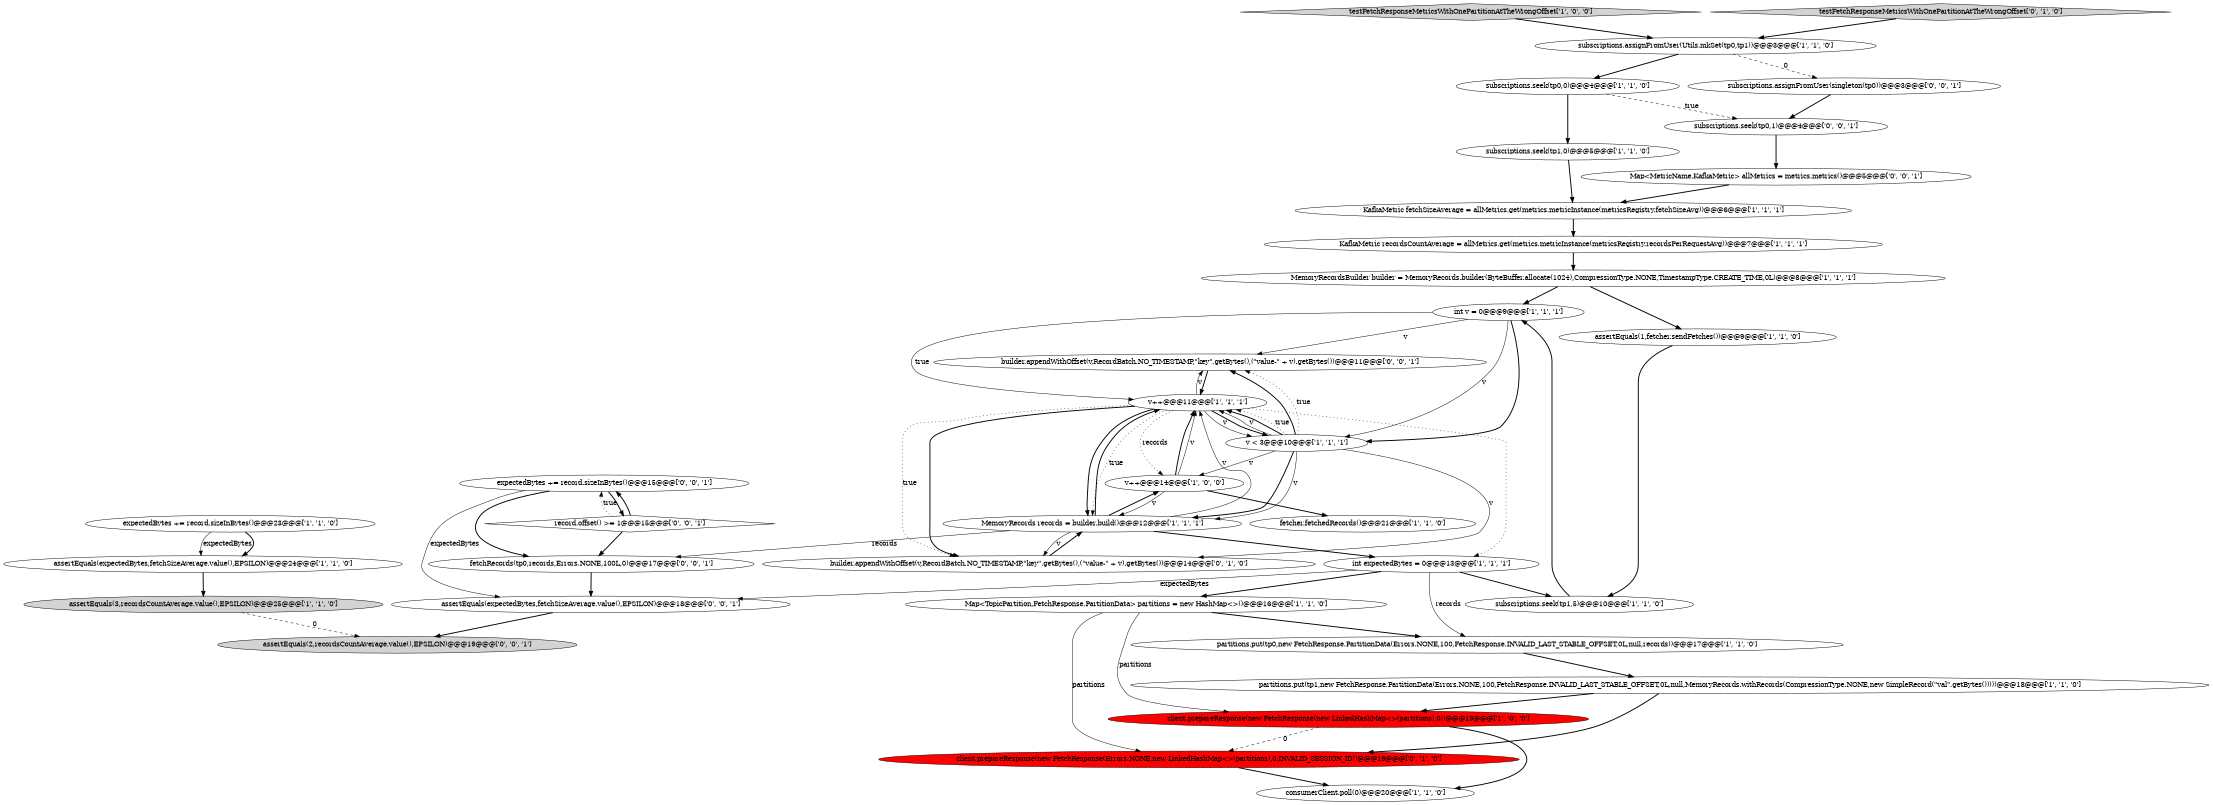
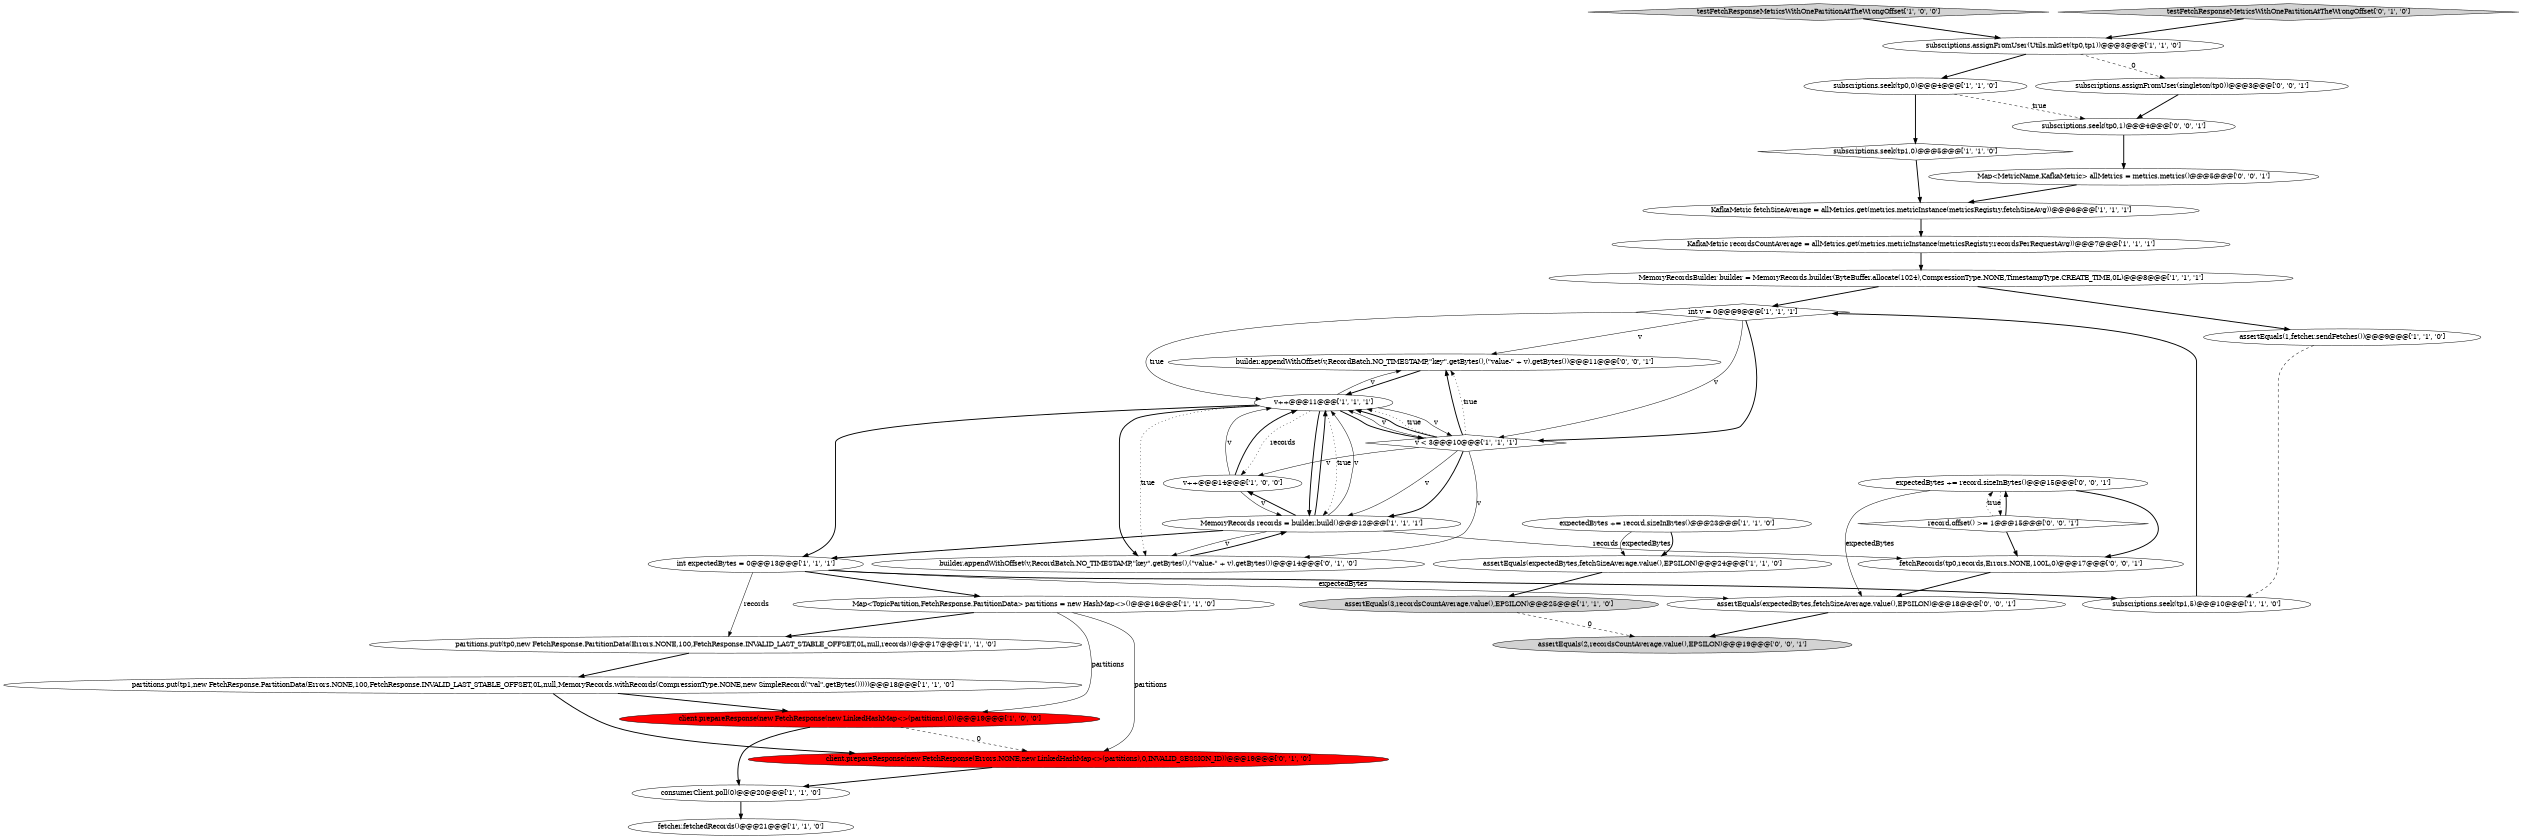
(1568, 152) -> (1915, 152)
(1508, 312) -> (1743, 312)
(1440, 430) -> (982, 419)
(1297, 443) -> (1466, 443)
(1638, 468) -> (2278, 468)
(616, 501) -> (2000, 501)
(1262, 502) -> (741, 808)
